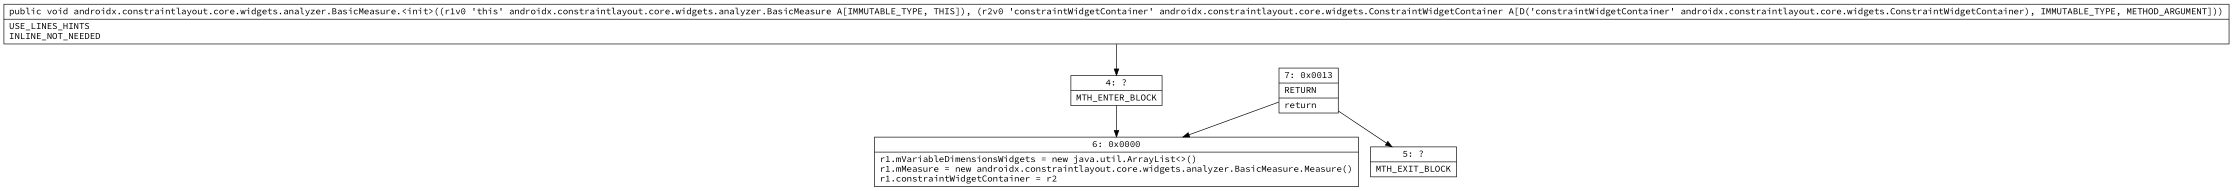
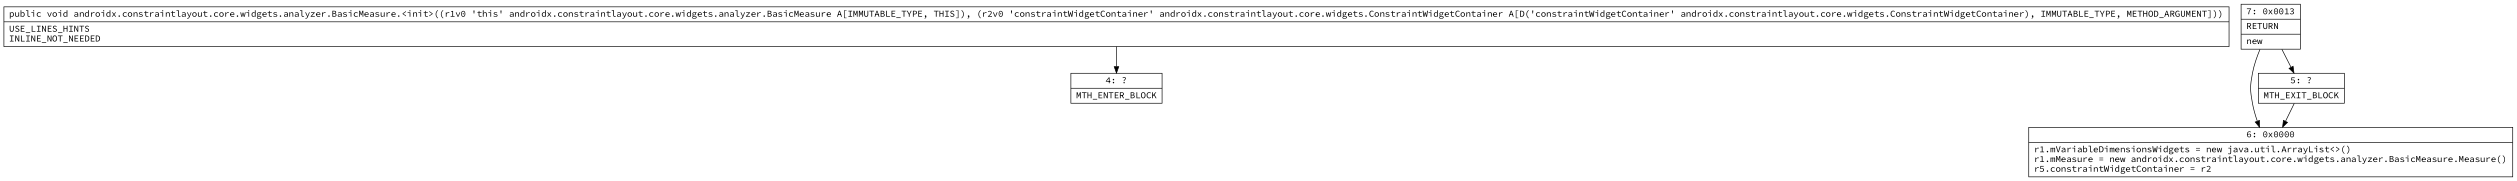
(1300, 105) -> (2254, 41)
(1116, 118) -> (2290, 112)
(969, 179) -> (2123, 169)
